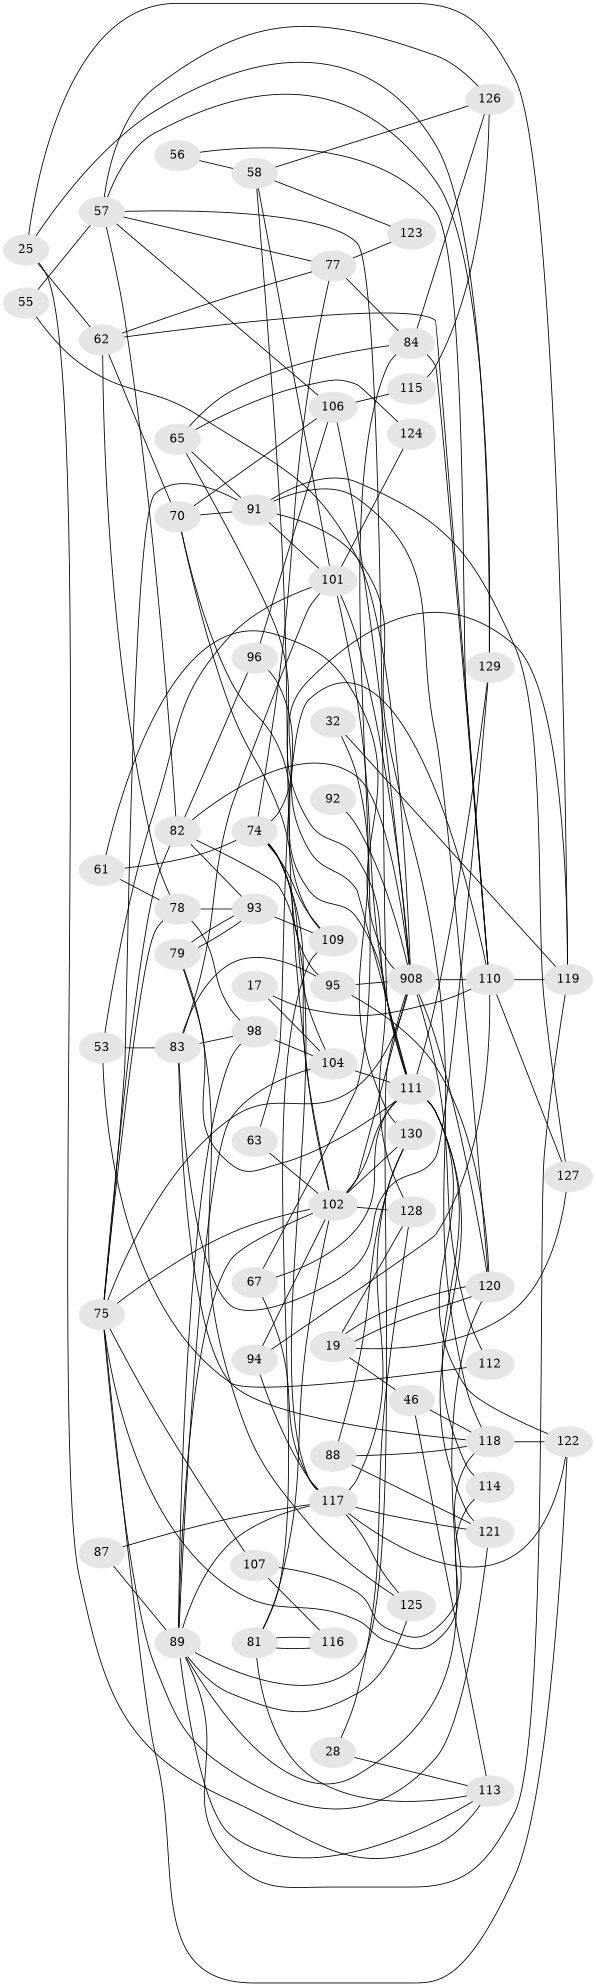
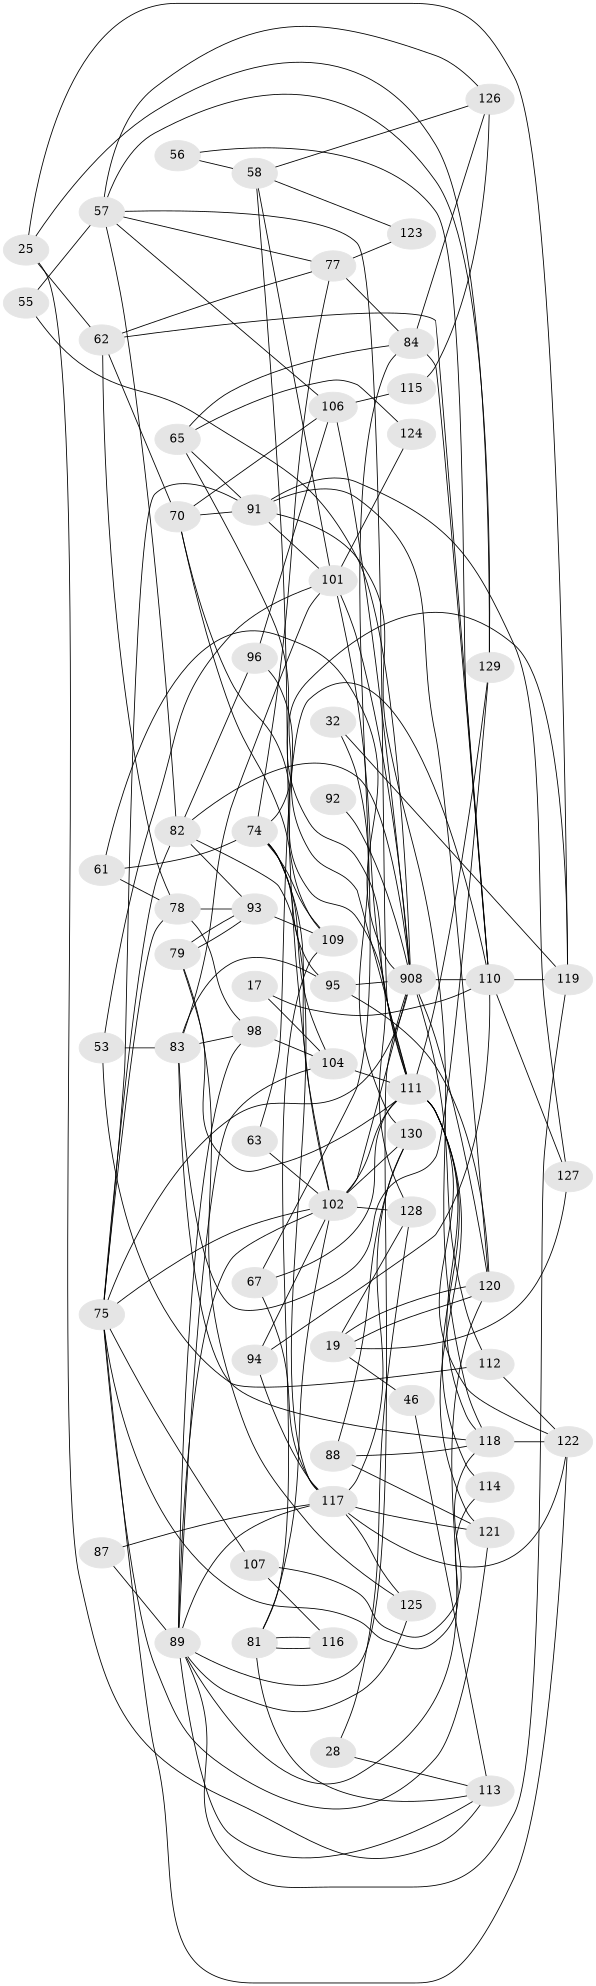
none -> (529, 1403)
(459, 1425) -> (452, 1265)
